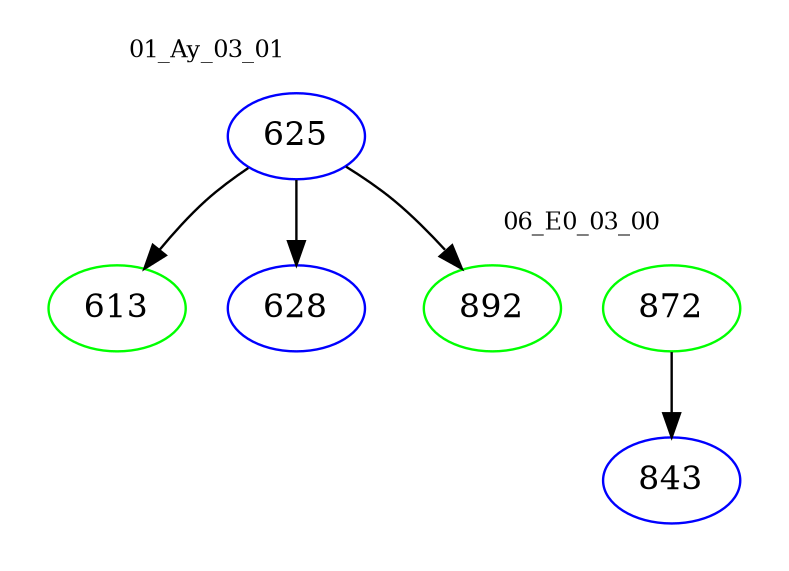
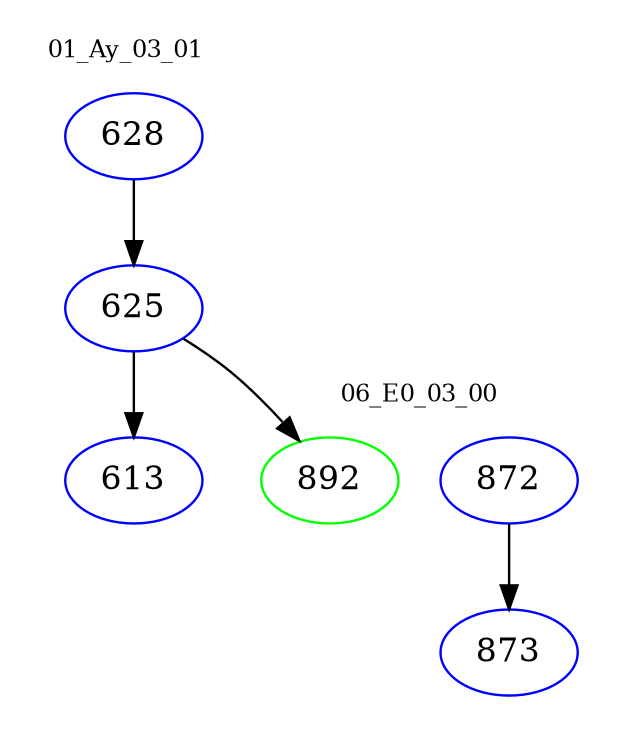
(296, 211) -> (134, 211)
(117, 308) -> (134, 480)
(672, 308) -> (509, 480)
(672, 480) -> (509, 653)
